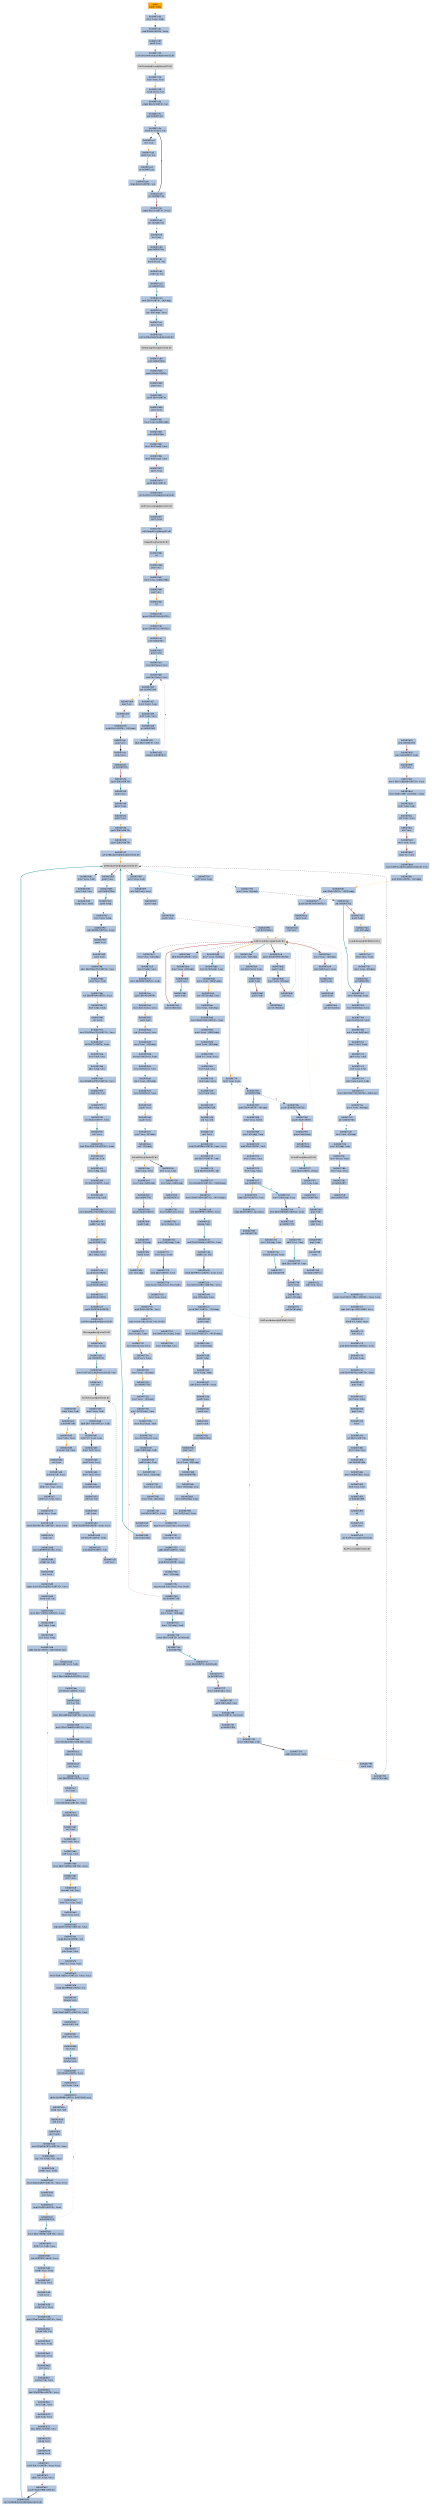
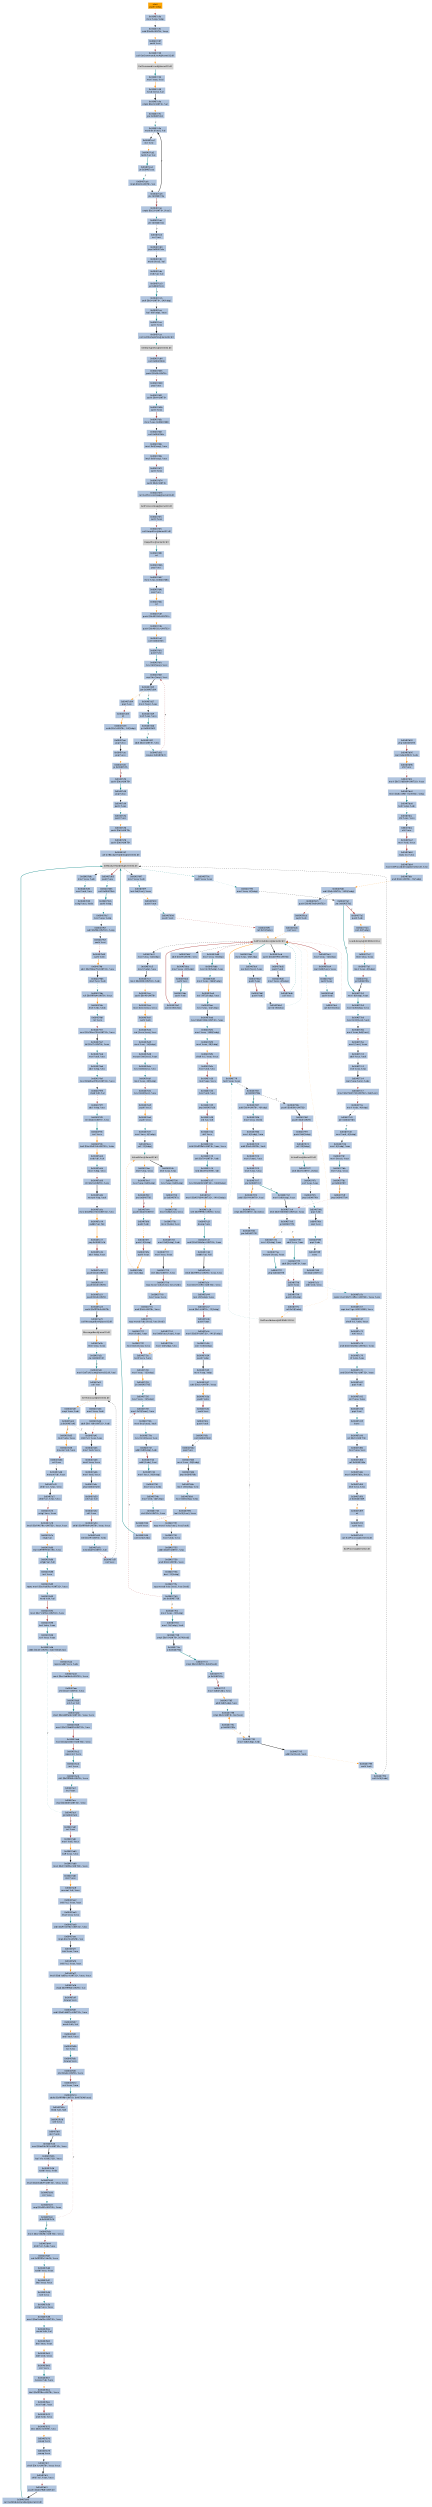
(146, 1442) -> (146, 1442)
(227, 1719) -> (229, 1721)
